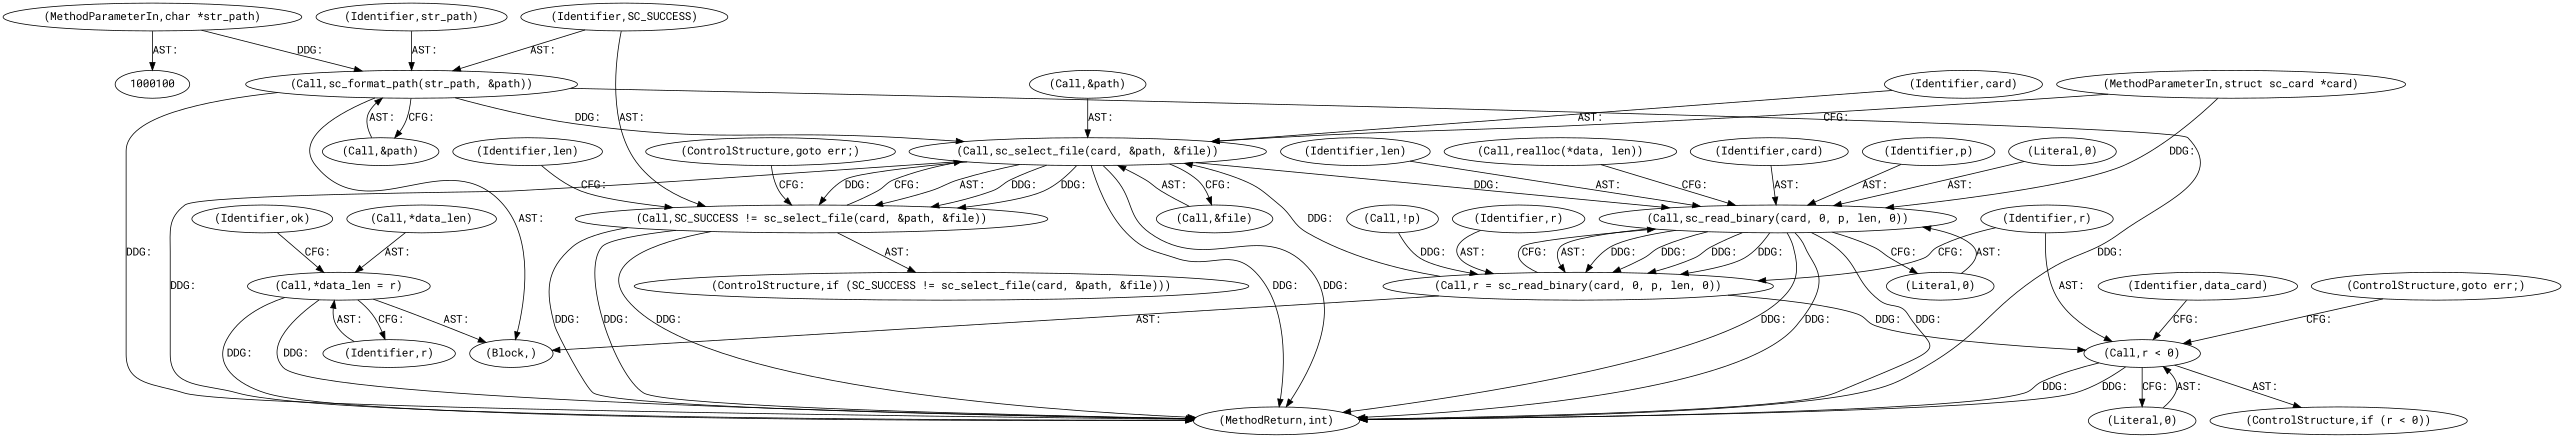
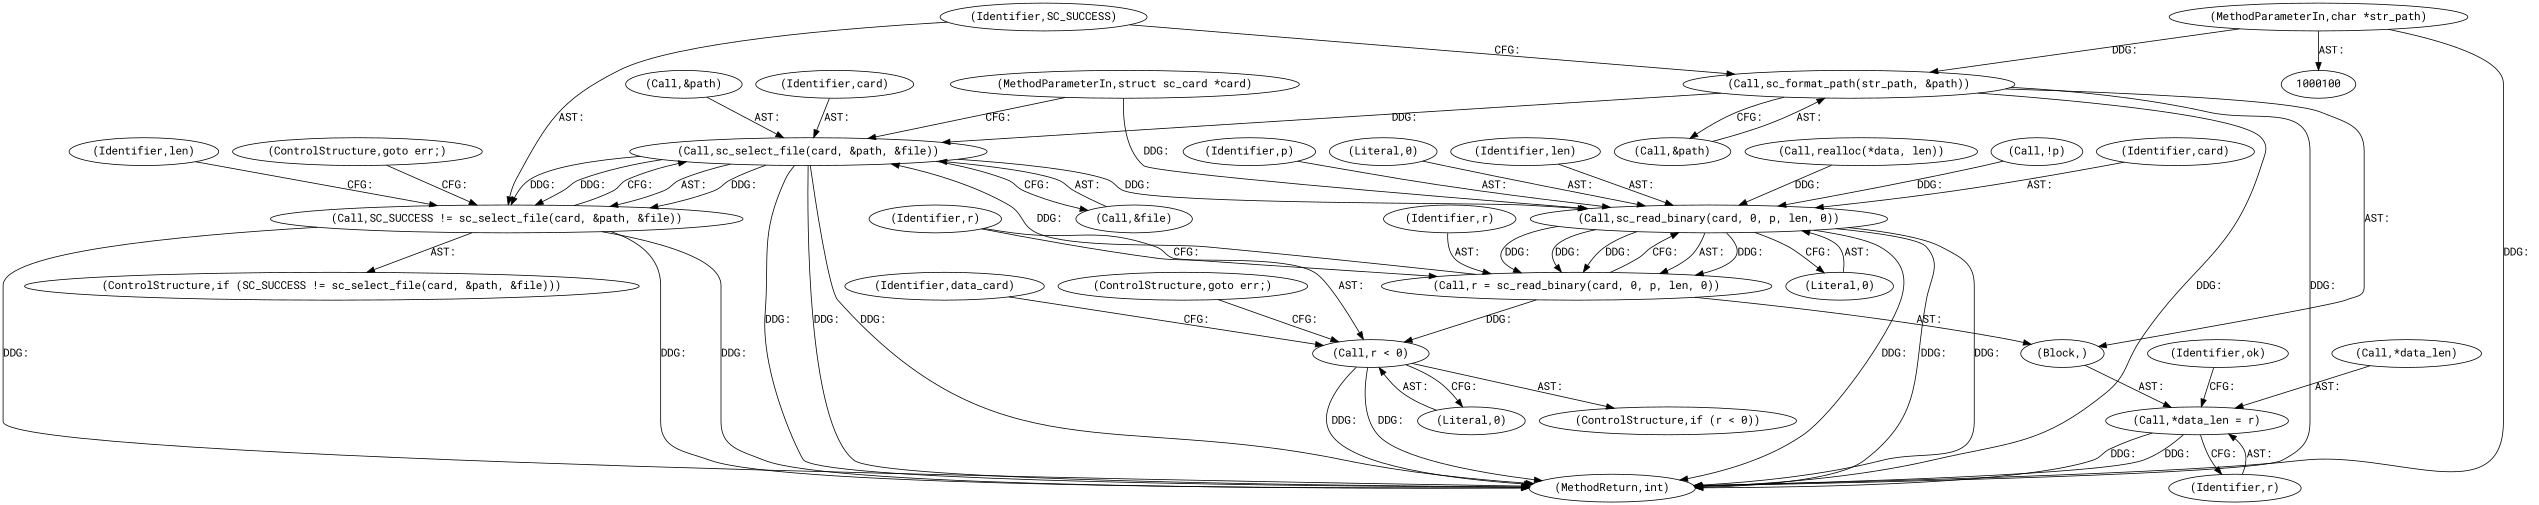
(412, 17) -> none
(546, 51) -> (1511, 51)
(1698, 185) -> (1811, 185)
(1429, 262) -> (1895, 184)
(426, 319) -> (2125, 385)
none -> (2353, 461)
